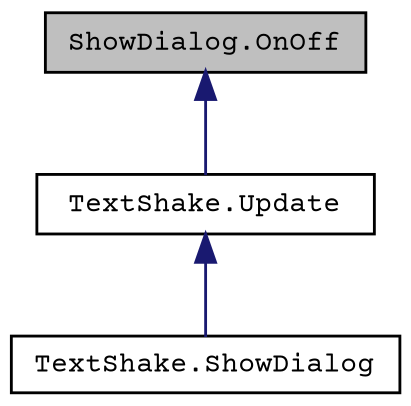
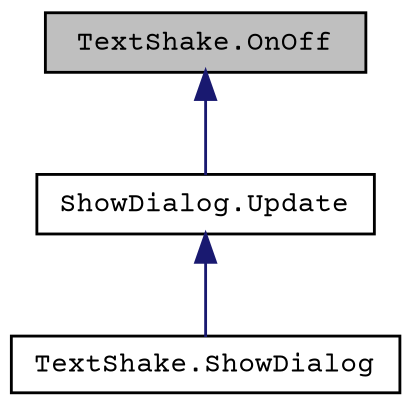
(206, 43) -> (206, 43)
(206, 204) -> (206, 204)
